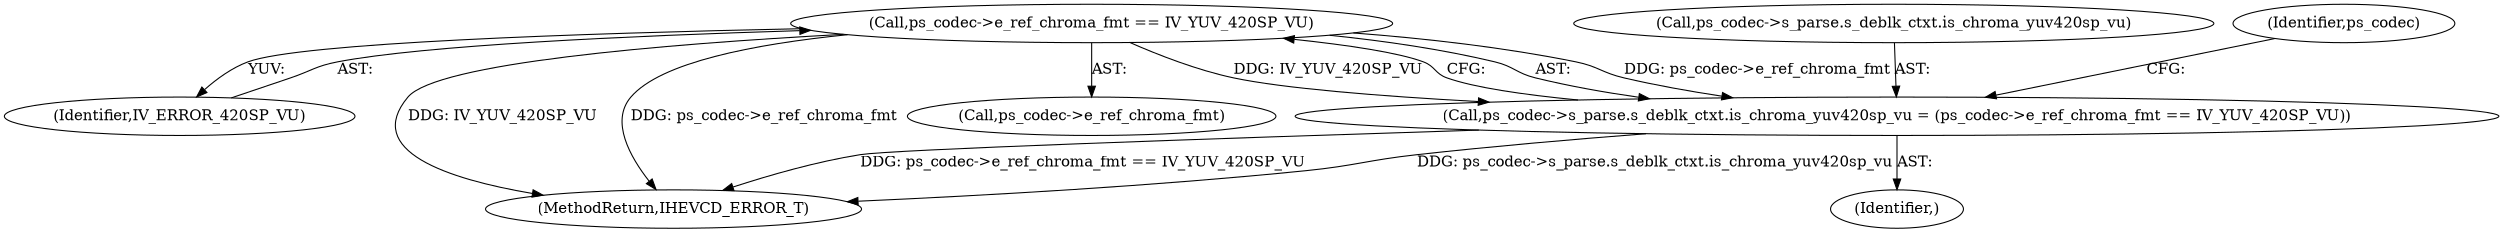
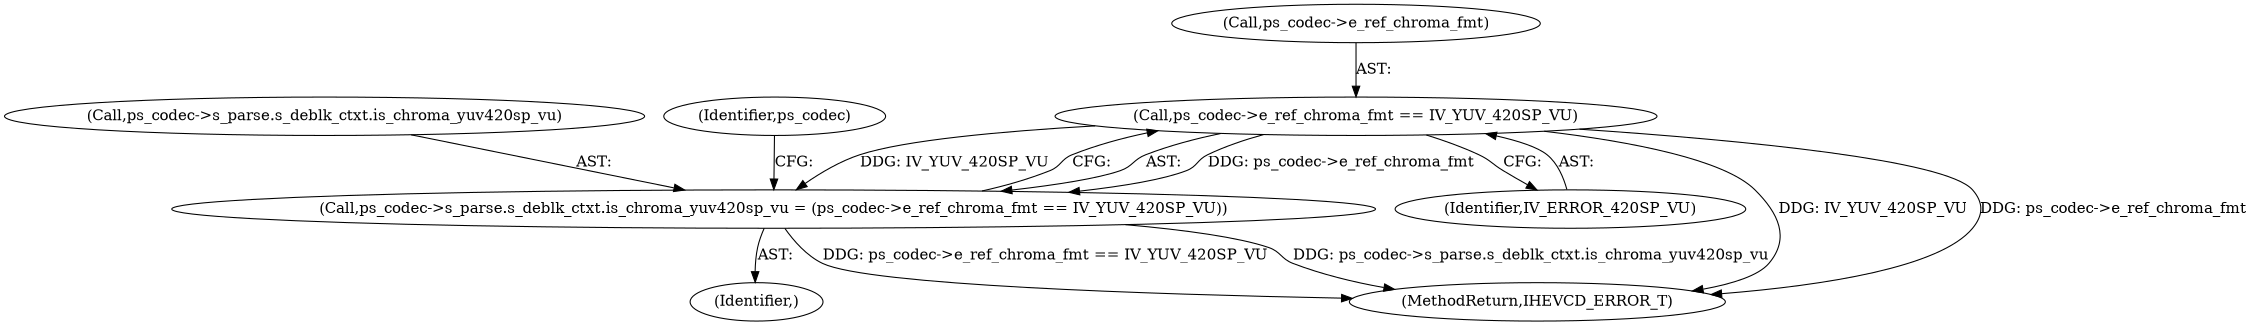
(1092, 65) -> (1356, 65)
(269, 70) -> (1525, 163)
